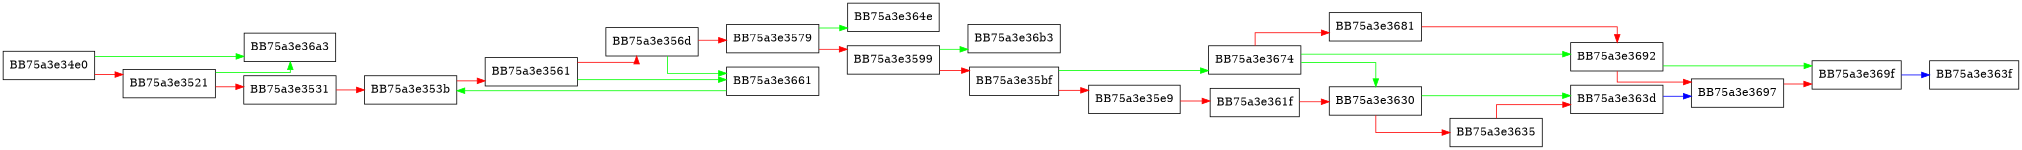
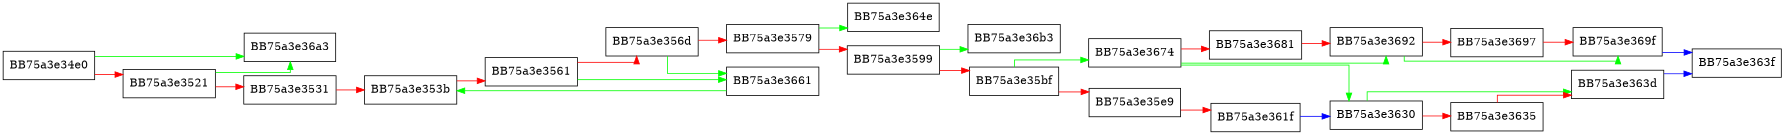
(1673, 96) -> (1674, 74)
(1310, 102) -> (1311, 116)
